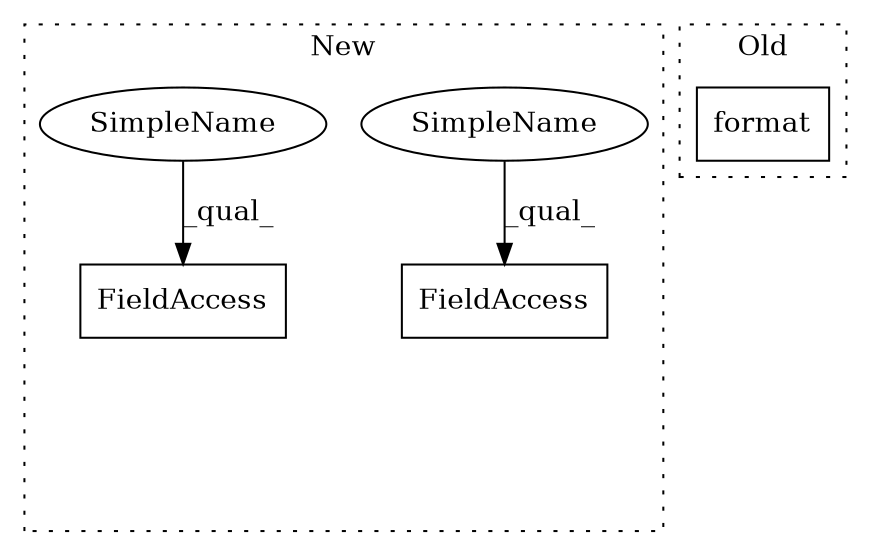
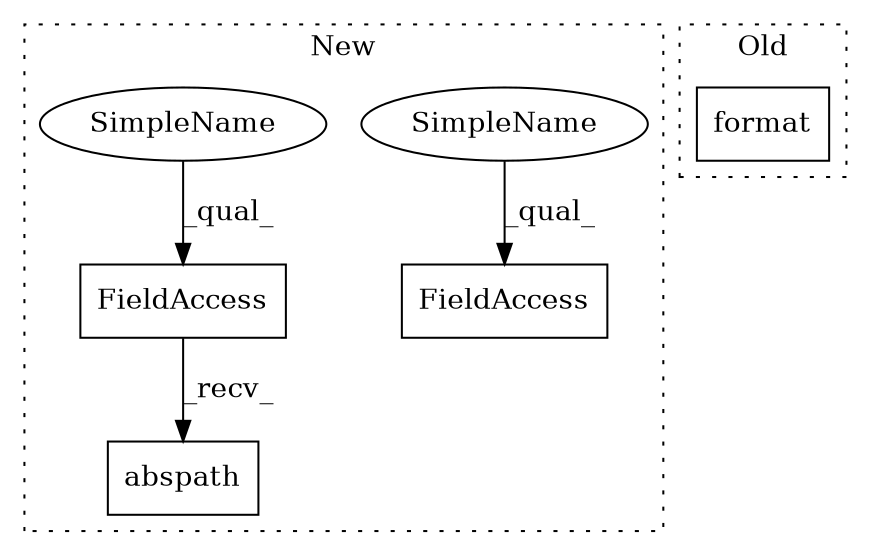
none -> (183, 478)
